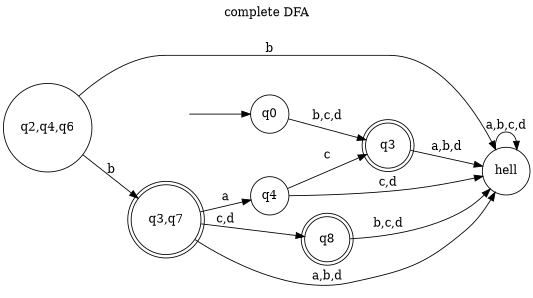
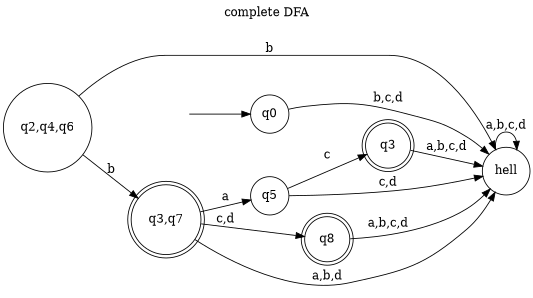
(323, 128) -> (389, 110)
(447, 147) -> (447, 147)
(270, 196) -> (270, 196)
(388, 223) -> (388, 223)
